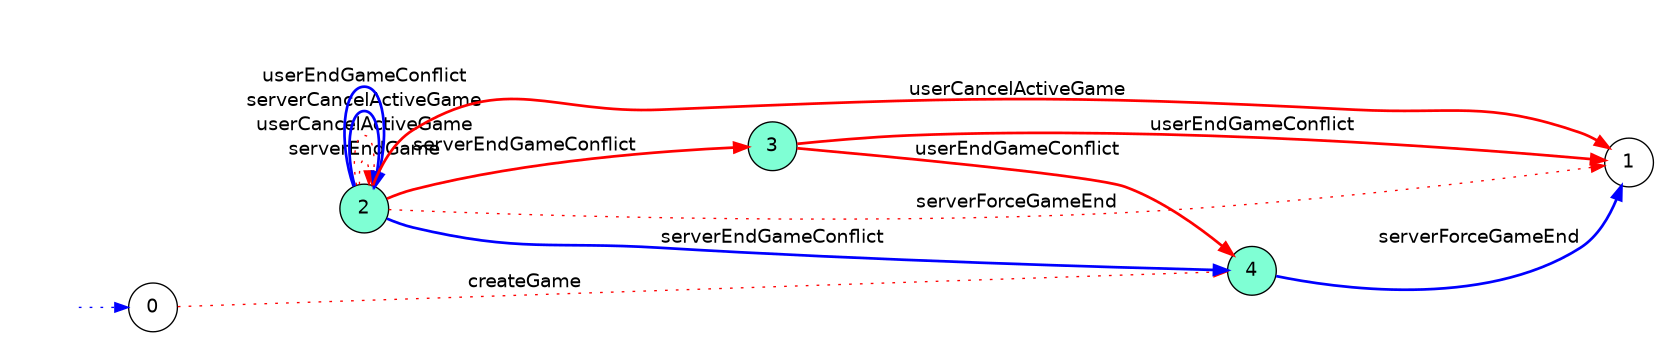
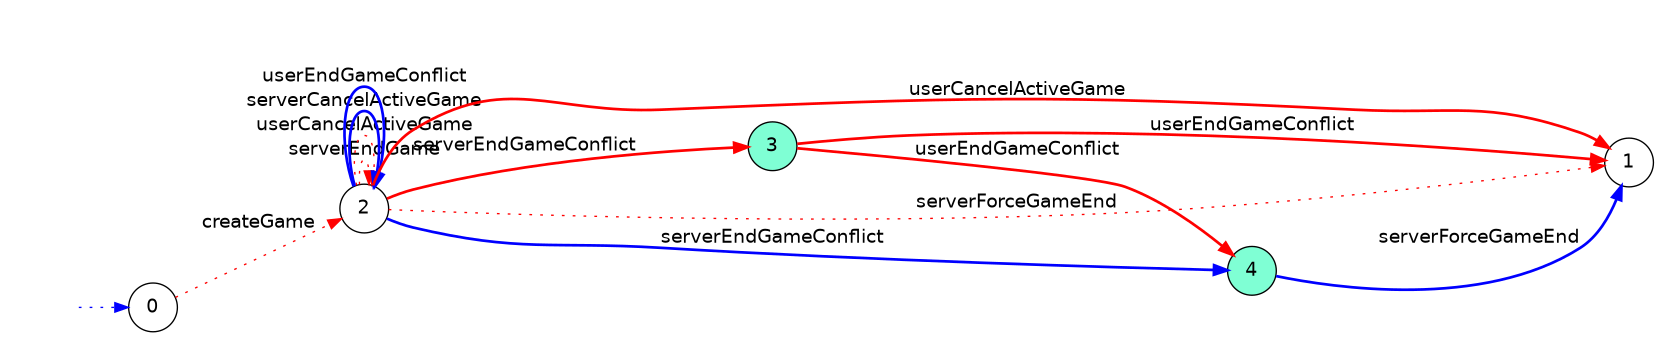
(364, 209) -> (364, 209)
(696, 289) -> (252, 261)
